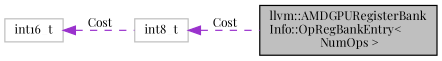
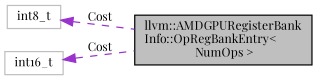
(105, 30) -> (105, 55)
